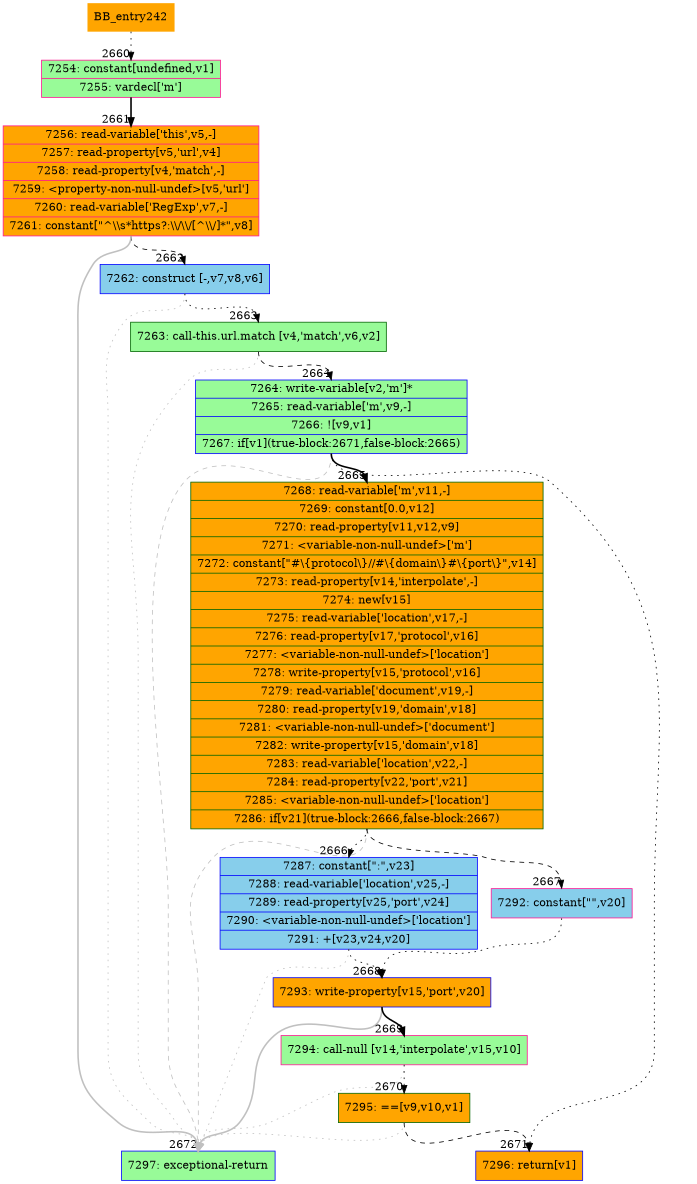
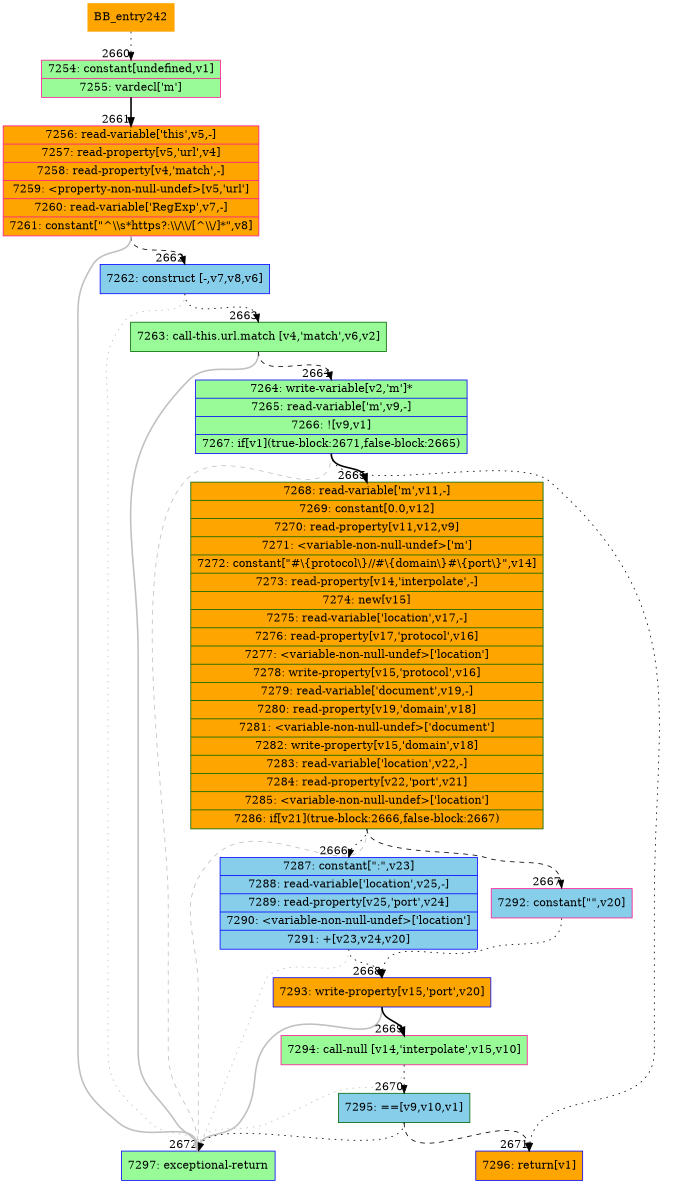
(138, 722) -> (138, 722)
(404, 1108) -> (404, 1108)
(305, 1137) -> (305, 1137)
